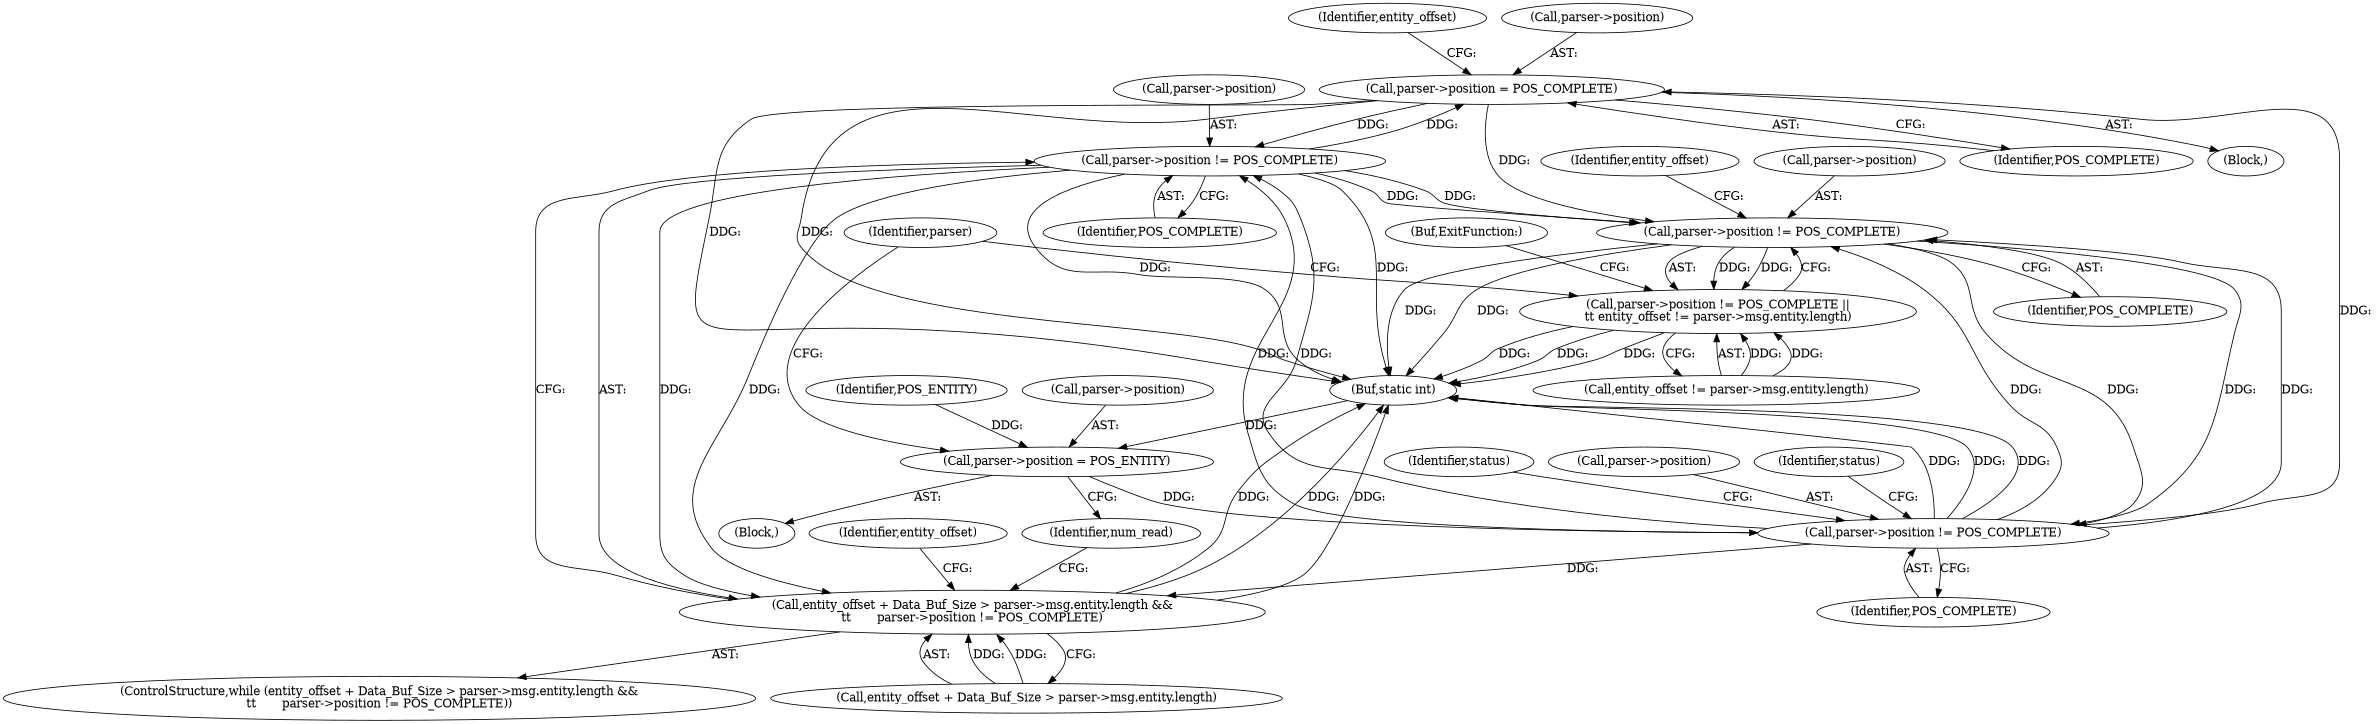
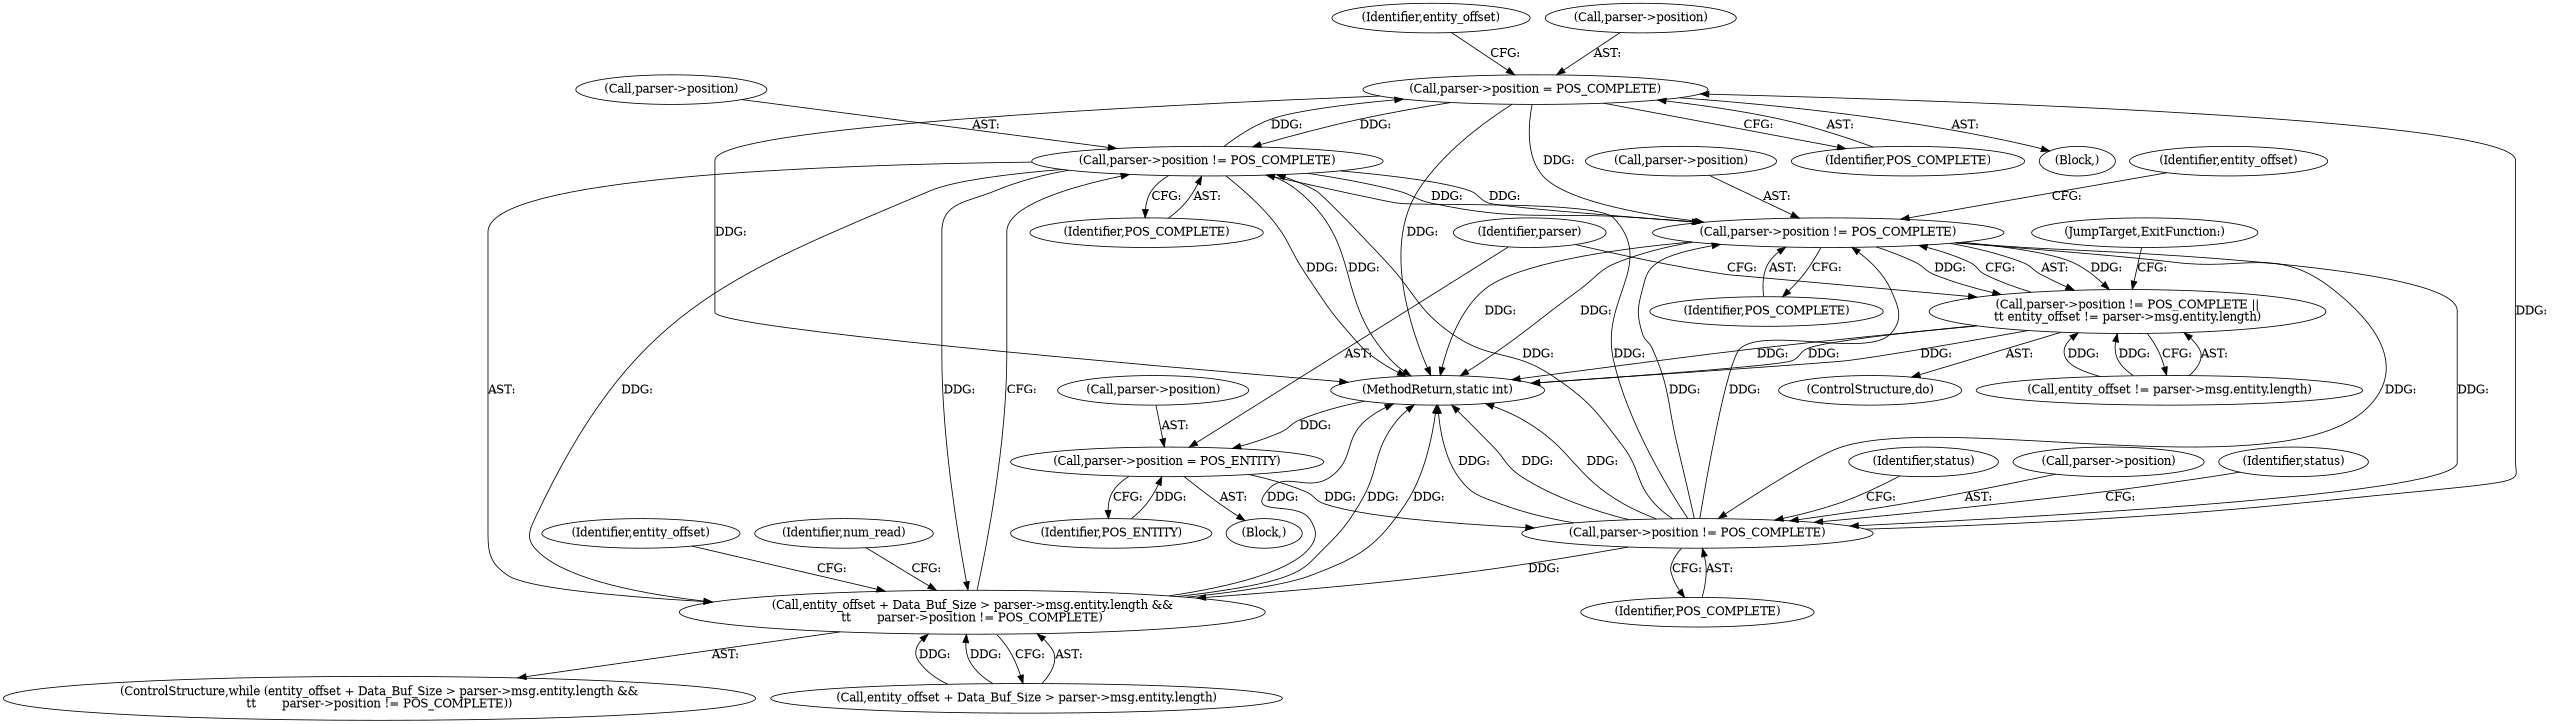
(1466, 233) -> (2145, 233)
(810, 355) -> (1360, 355)
(1393, 390) -> (1438, 390)
none -> (1870, 390)
(1082, 494) -> (1114, 490)
